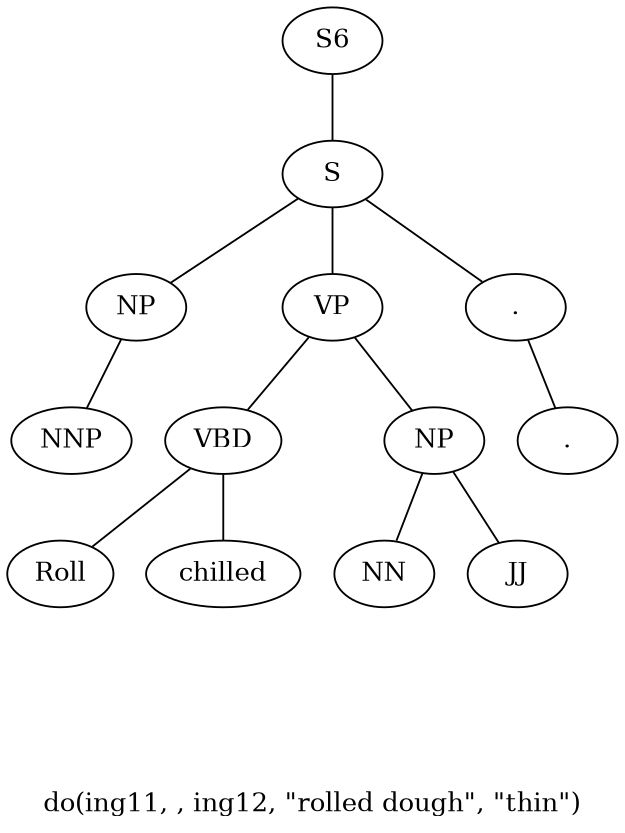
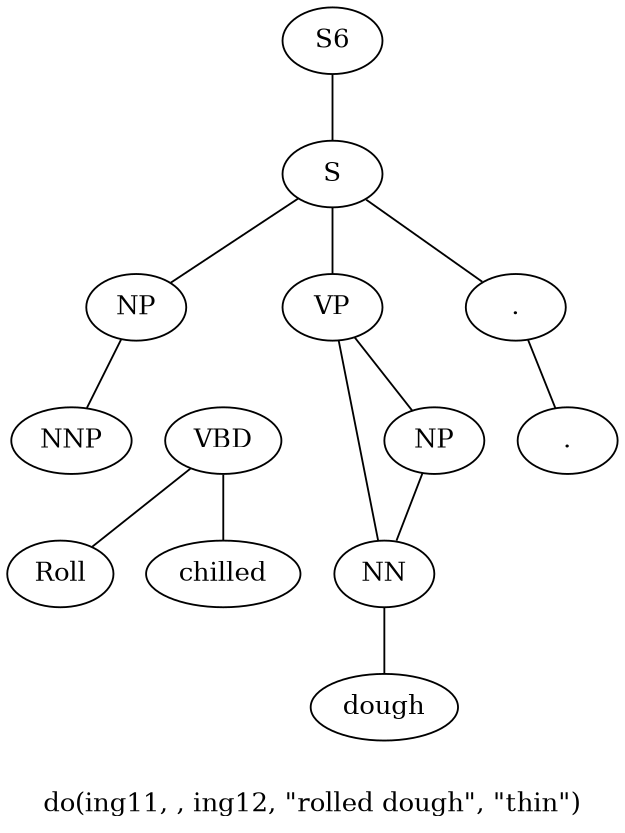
(278, 374) -> (358, 441)
(518, 574) -> none
none -> (384, 707)
